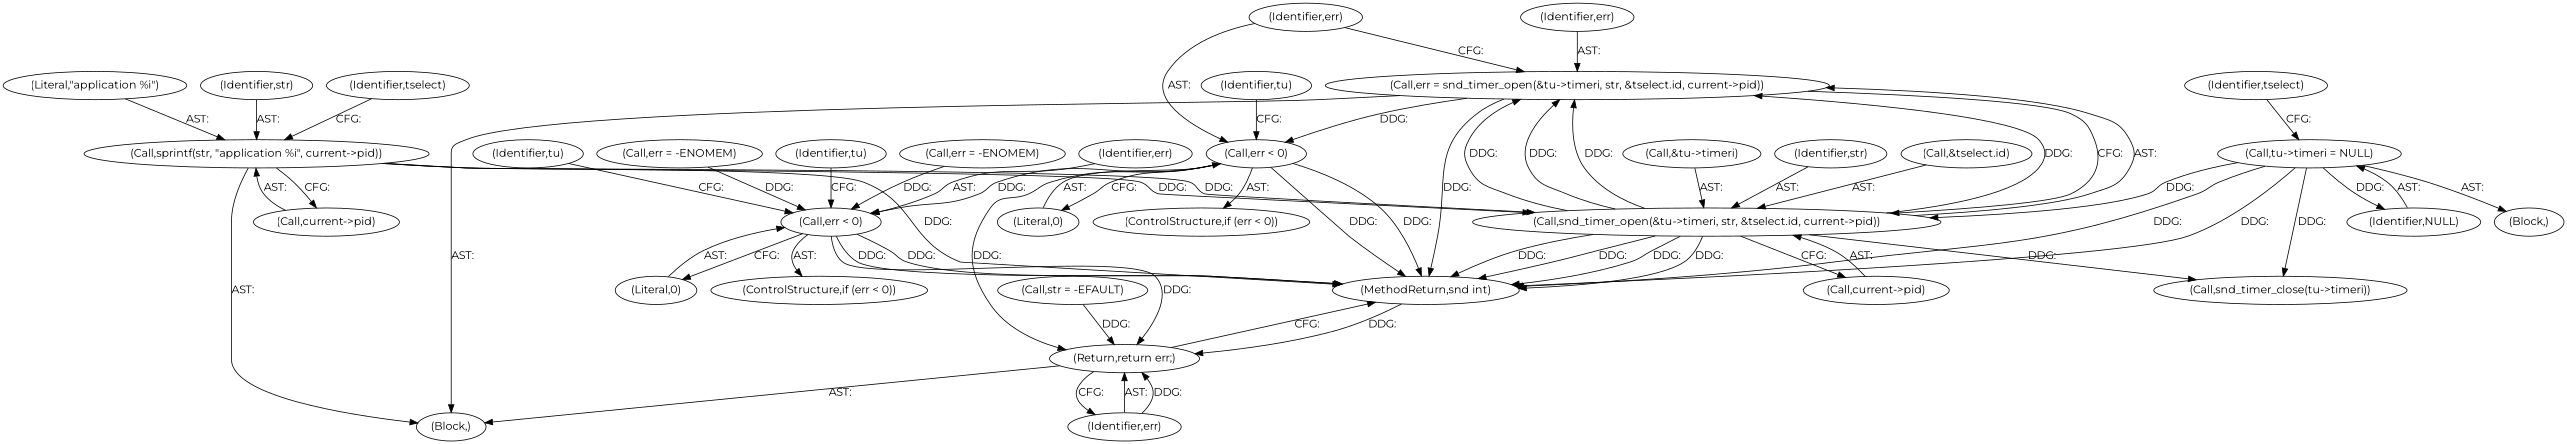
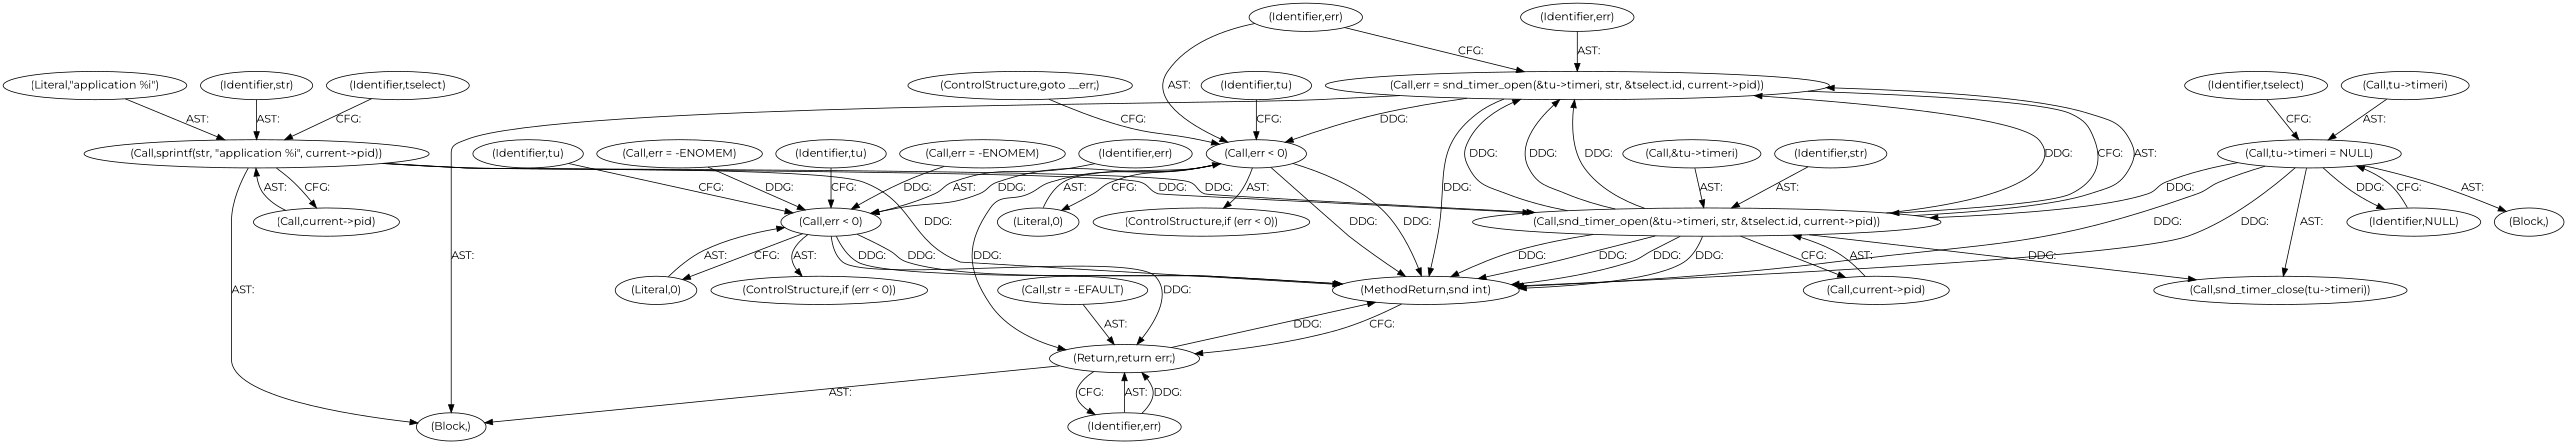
none -> (1020, 86)
none -> (2405, 86)
(1967, 154) -> none
(2411, 188) -> (2411, 188)
(2313, 222) -> (2313, 222)
(1117, 324) -> (1117, 324)
(1309, 324) -> (1309, 324)
(1384, 324) -> (1384, 324)
